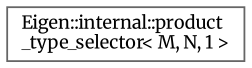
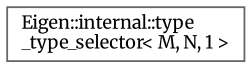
(126, 34) -> (126, 34)
